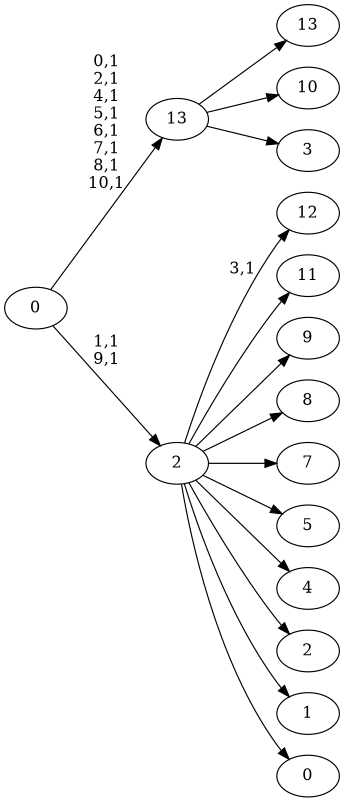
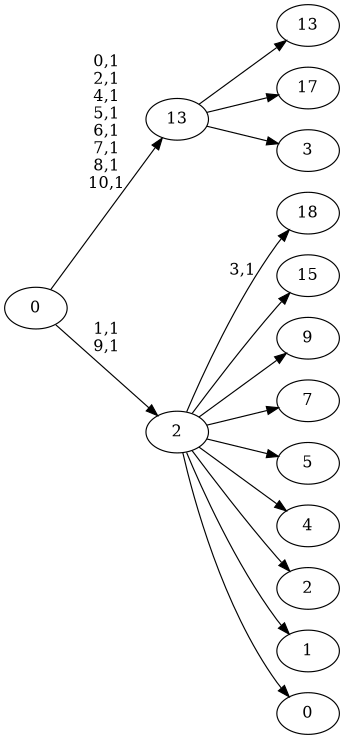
(308, 88) -> (308, 88)
(308, 213) -> (308, 213)
(308, 276) -> (308, 276)
(308, 401) -> none
